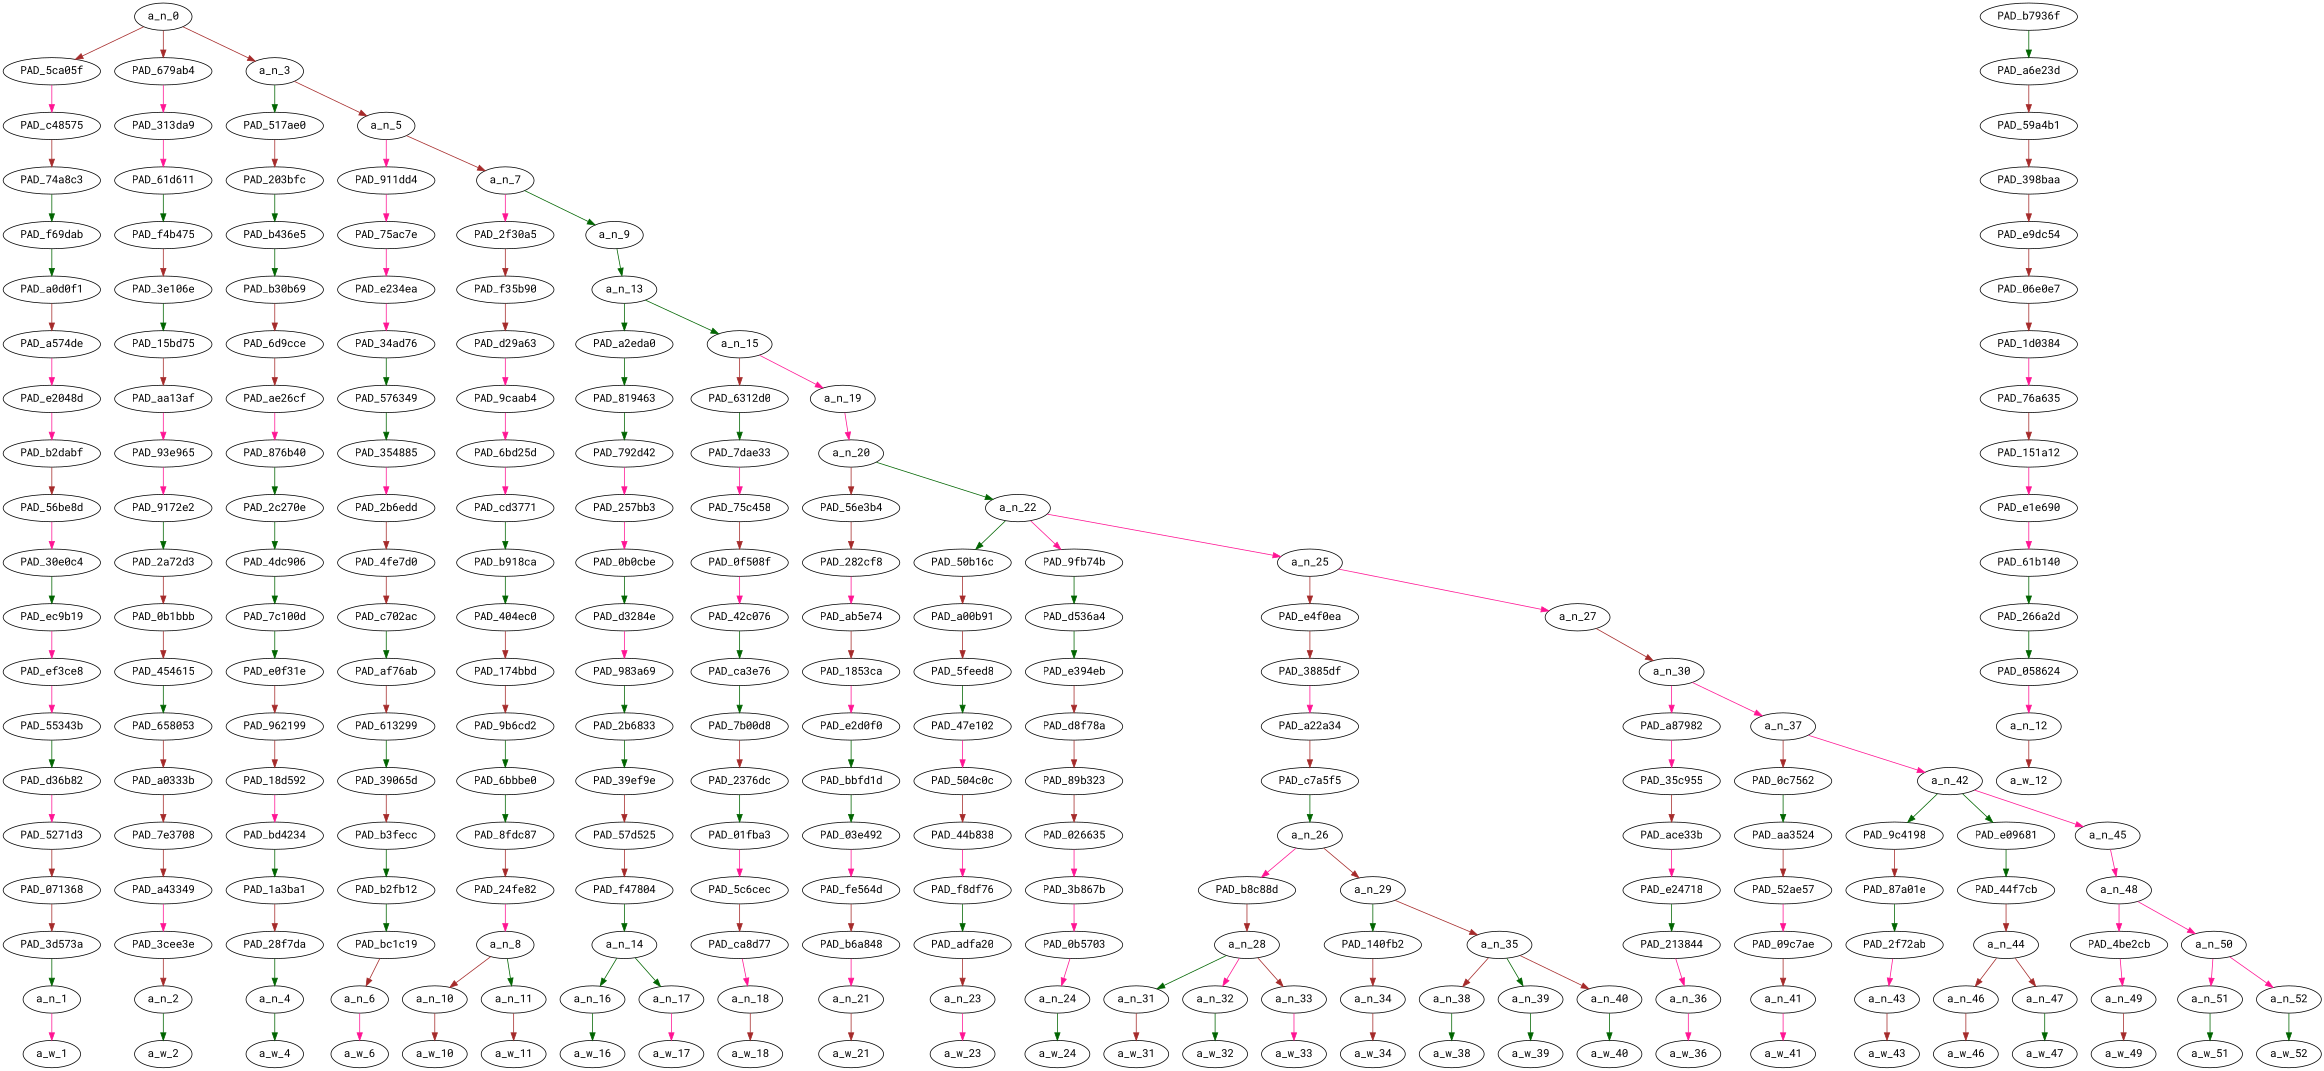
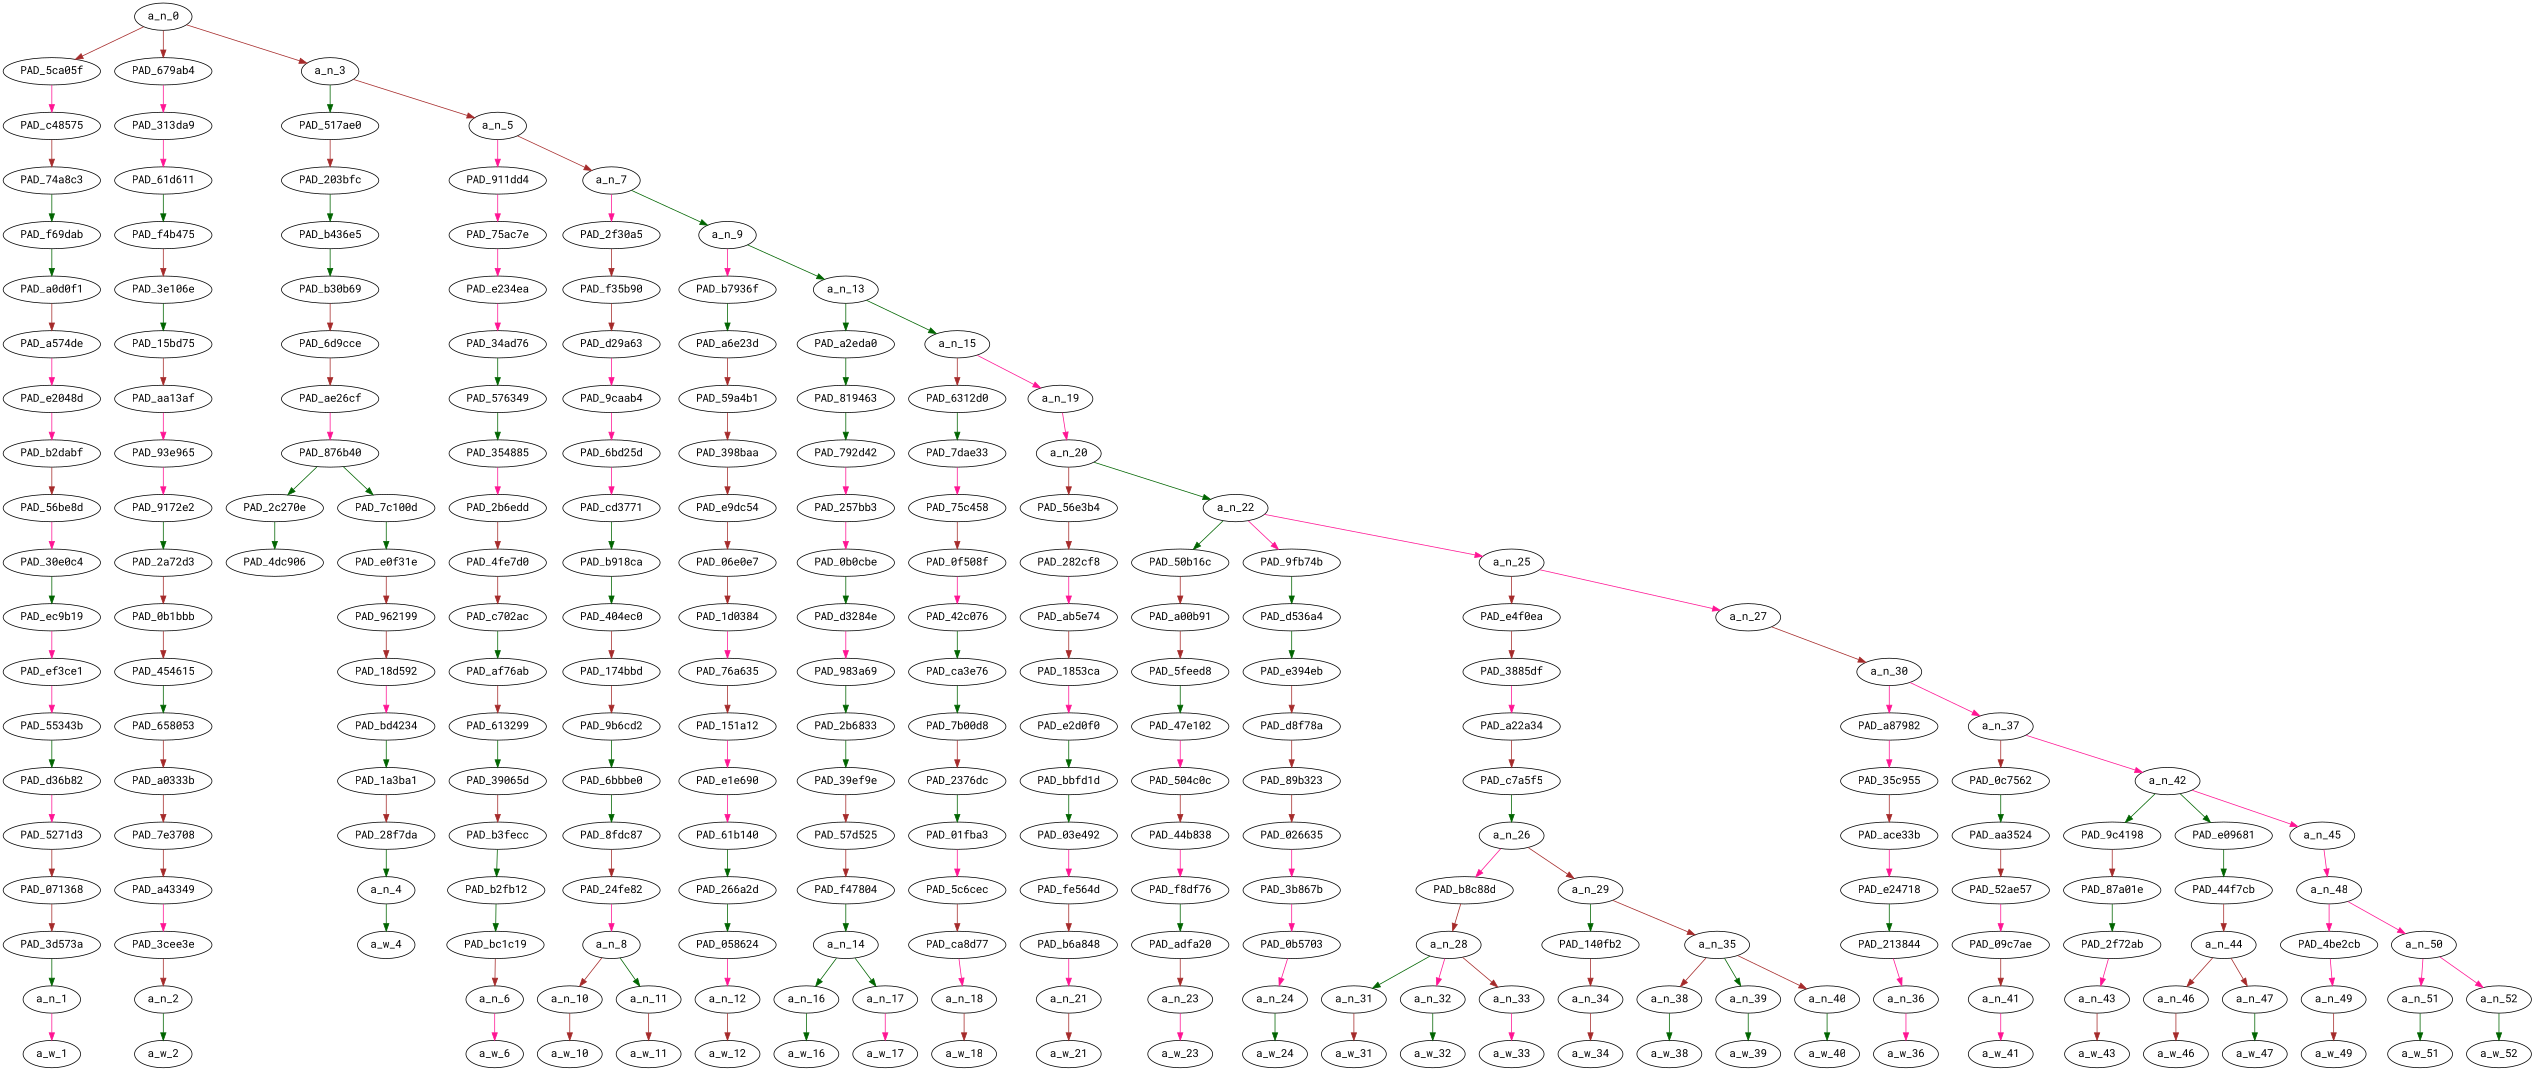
none -> (727, 259)
(275, 586) -> (355, 478)
(52, 672) -> (52, 672)
